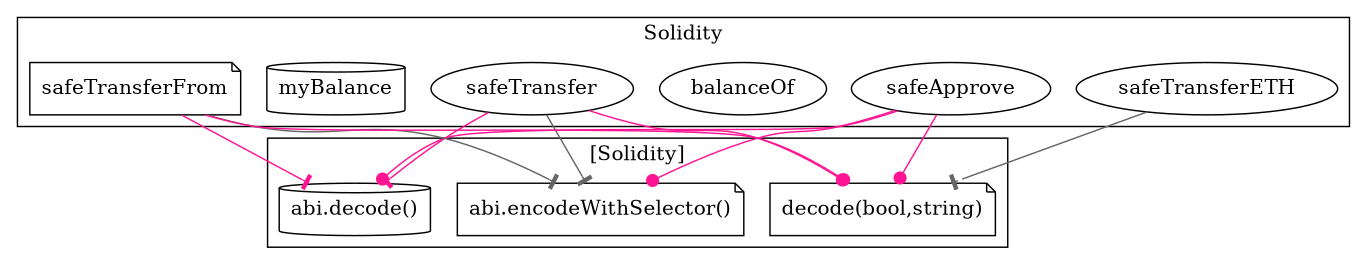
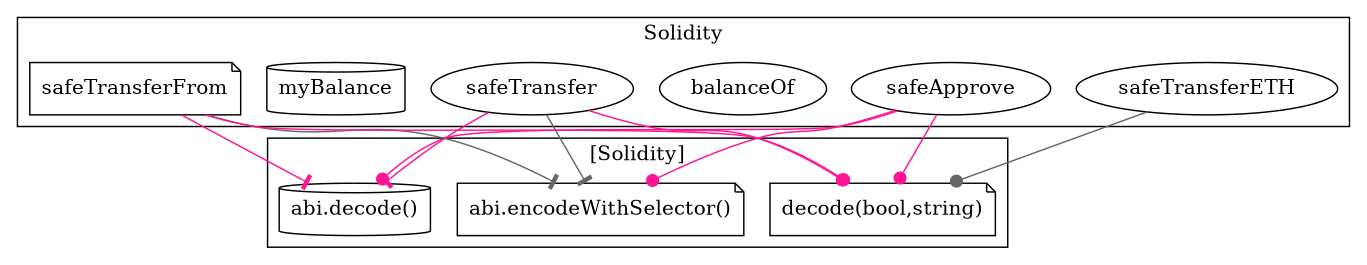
(1054, 146) -> (1054, 146)
